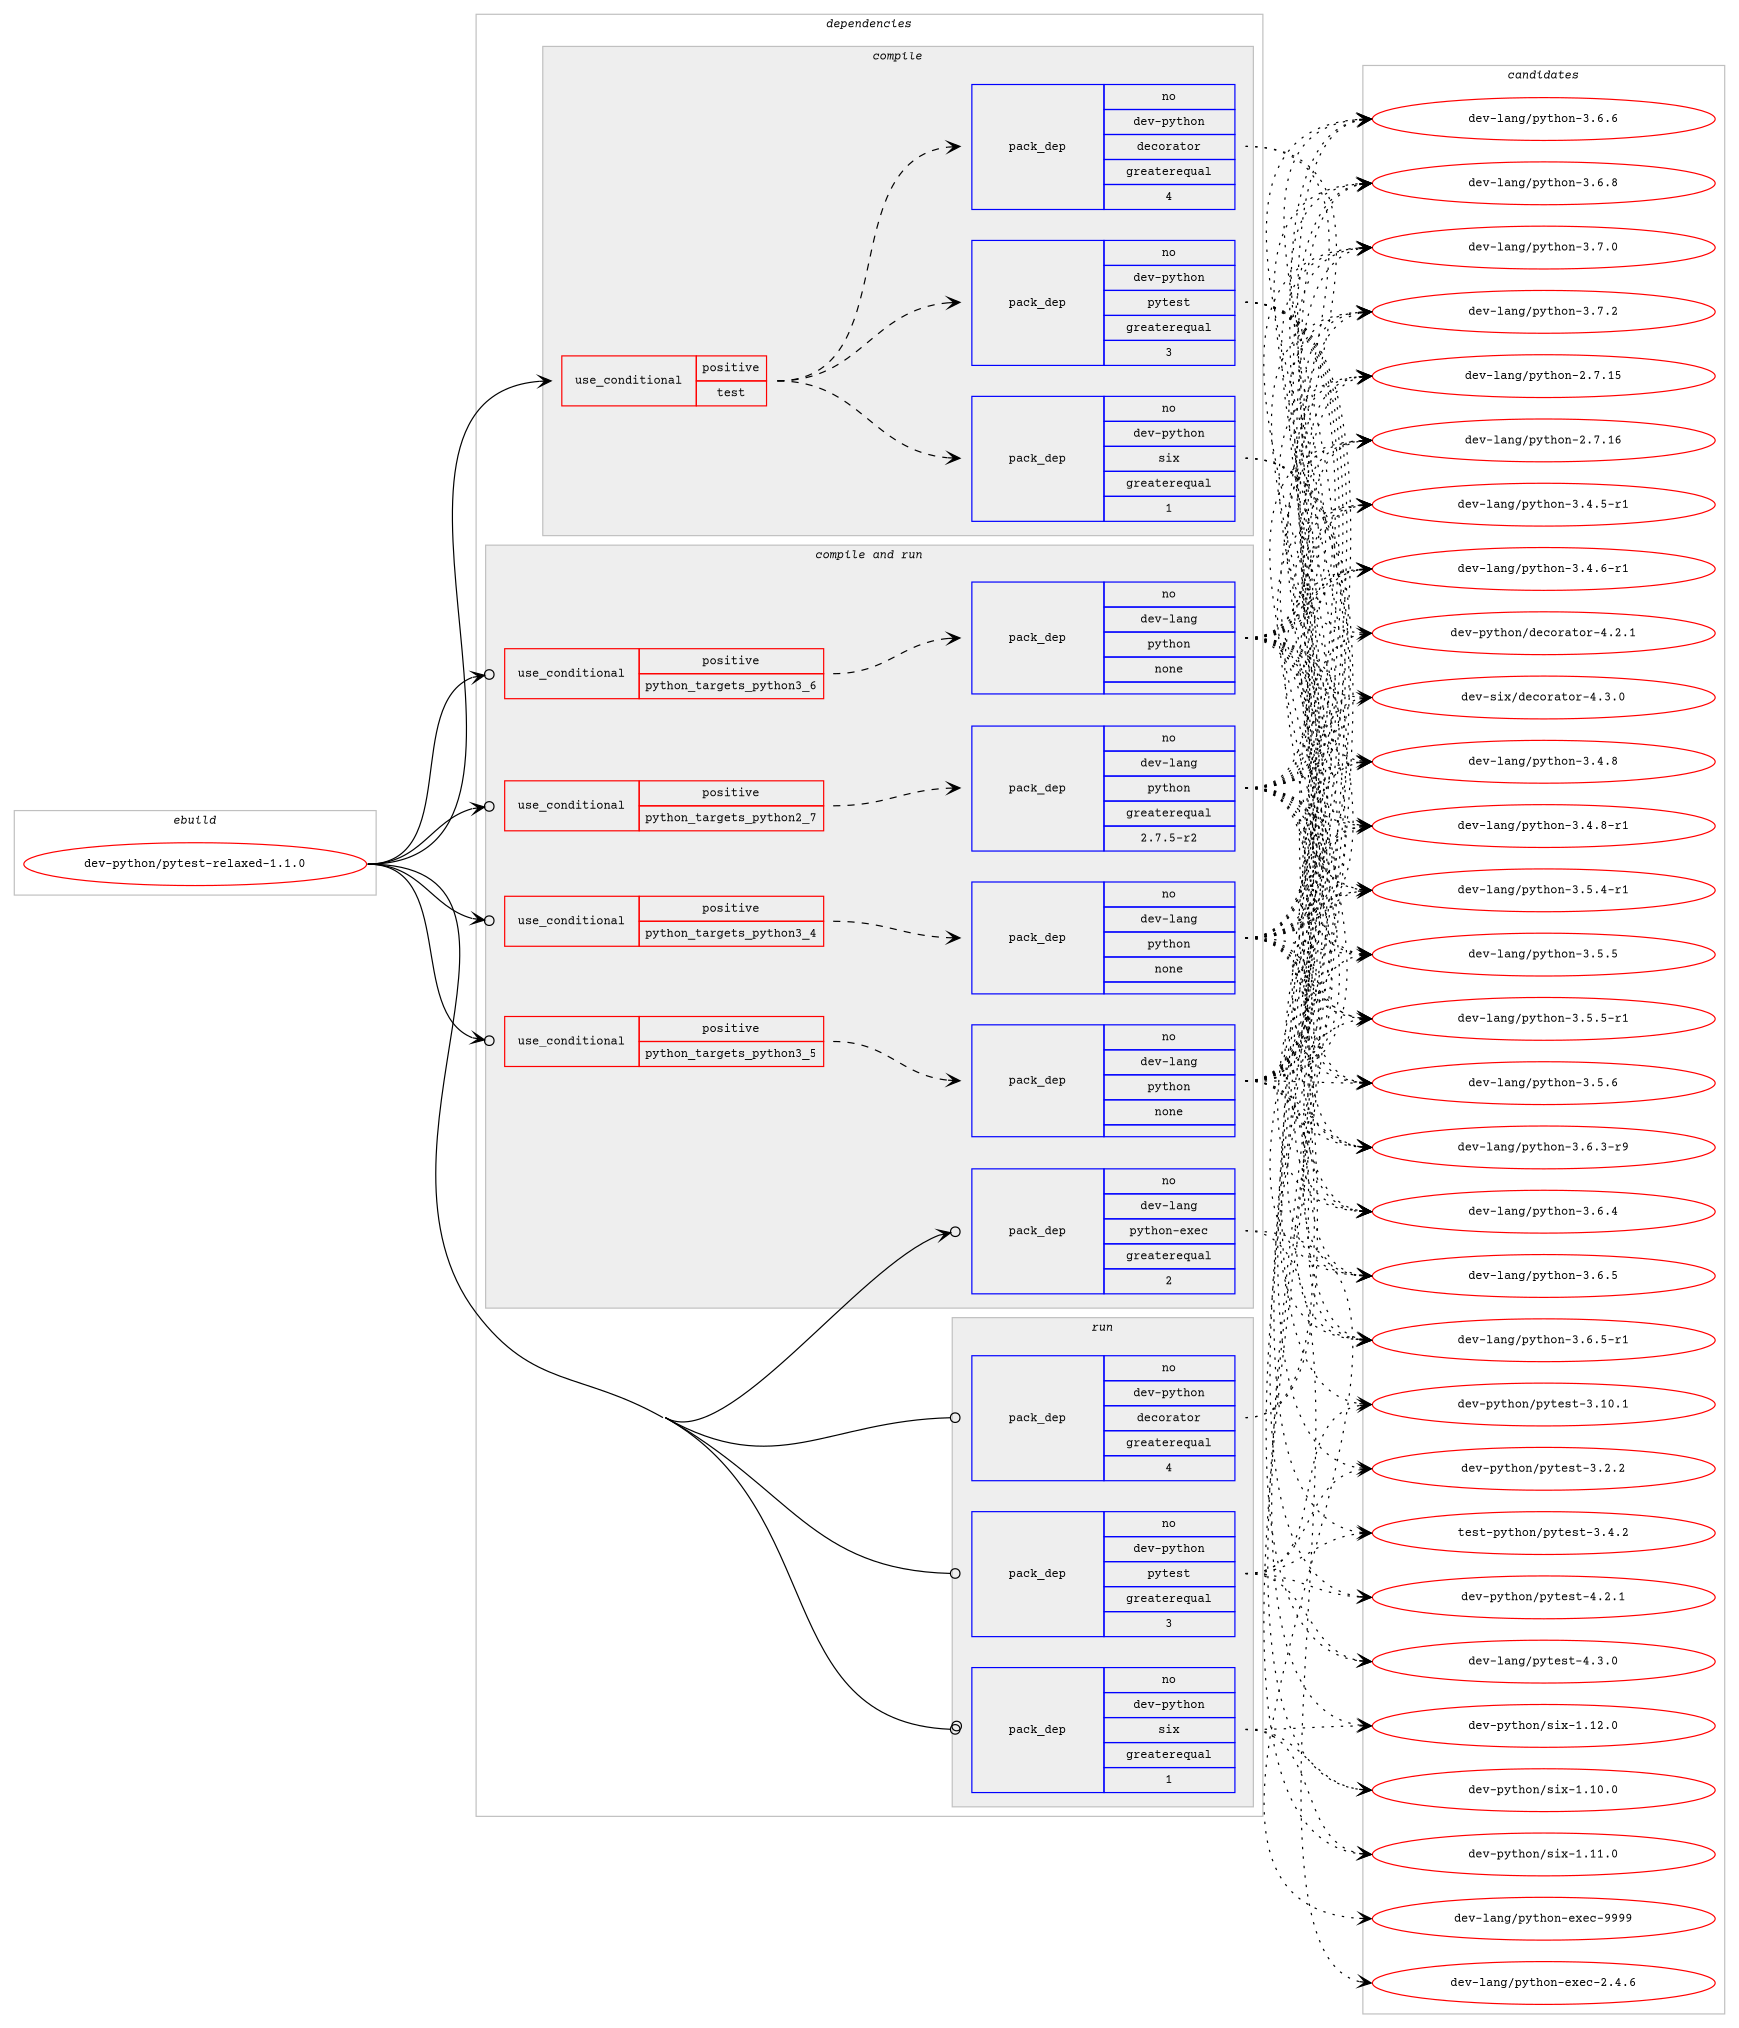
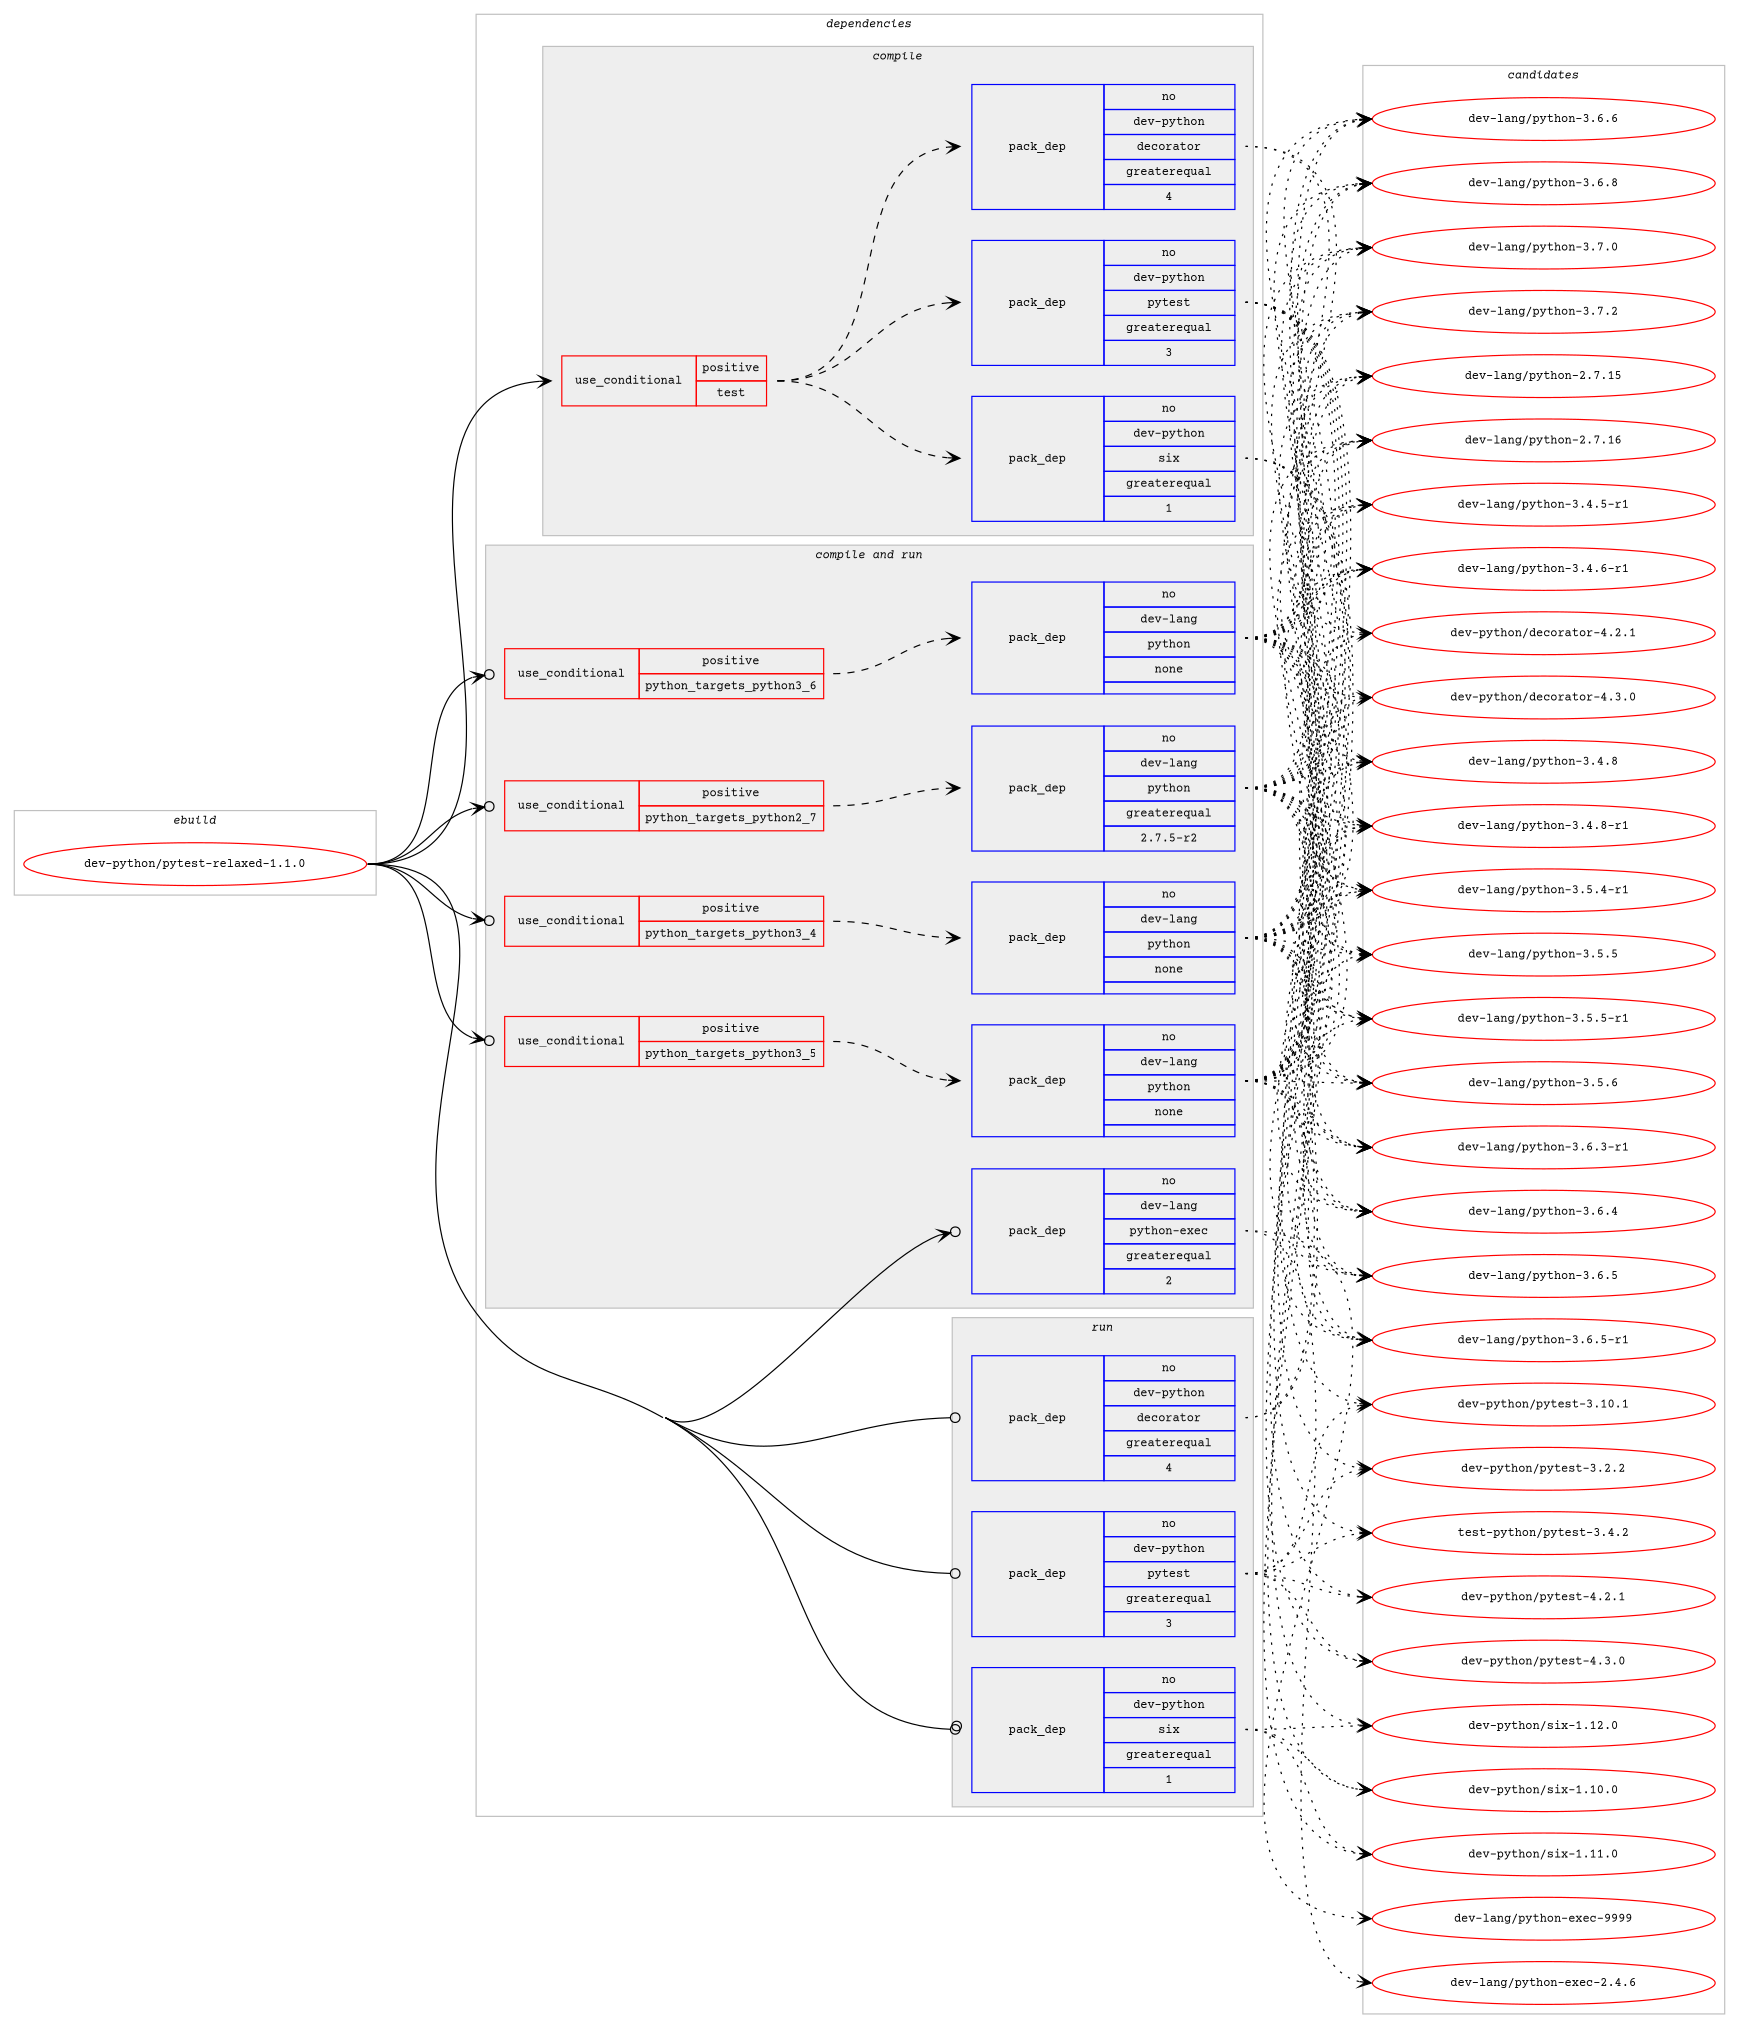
(1544, 698) -> (1544, 698)
(1544, 1147) -> (1544, 1147)
(1544, 1662) -> (1544, 1662)
